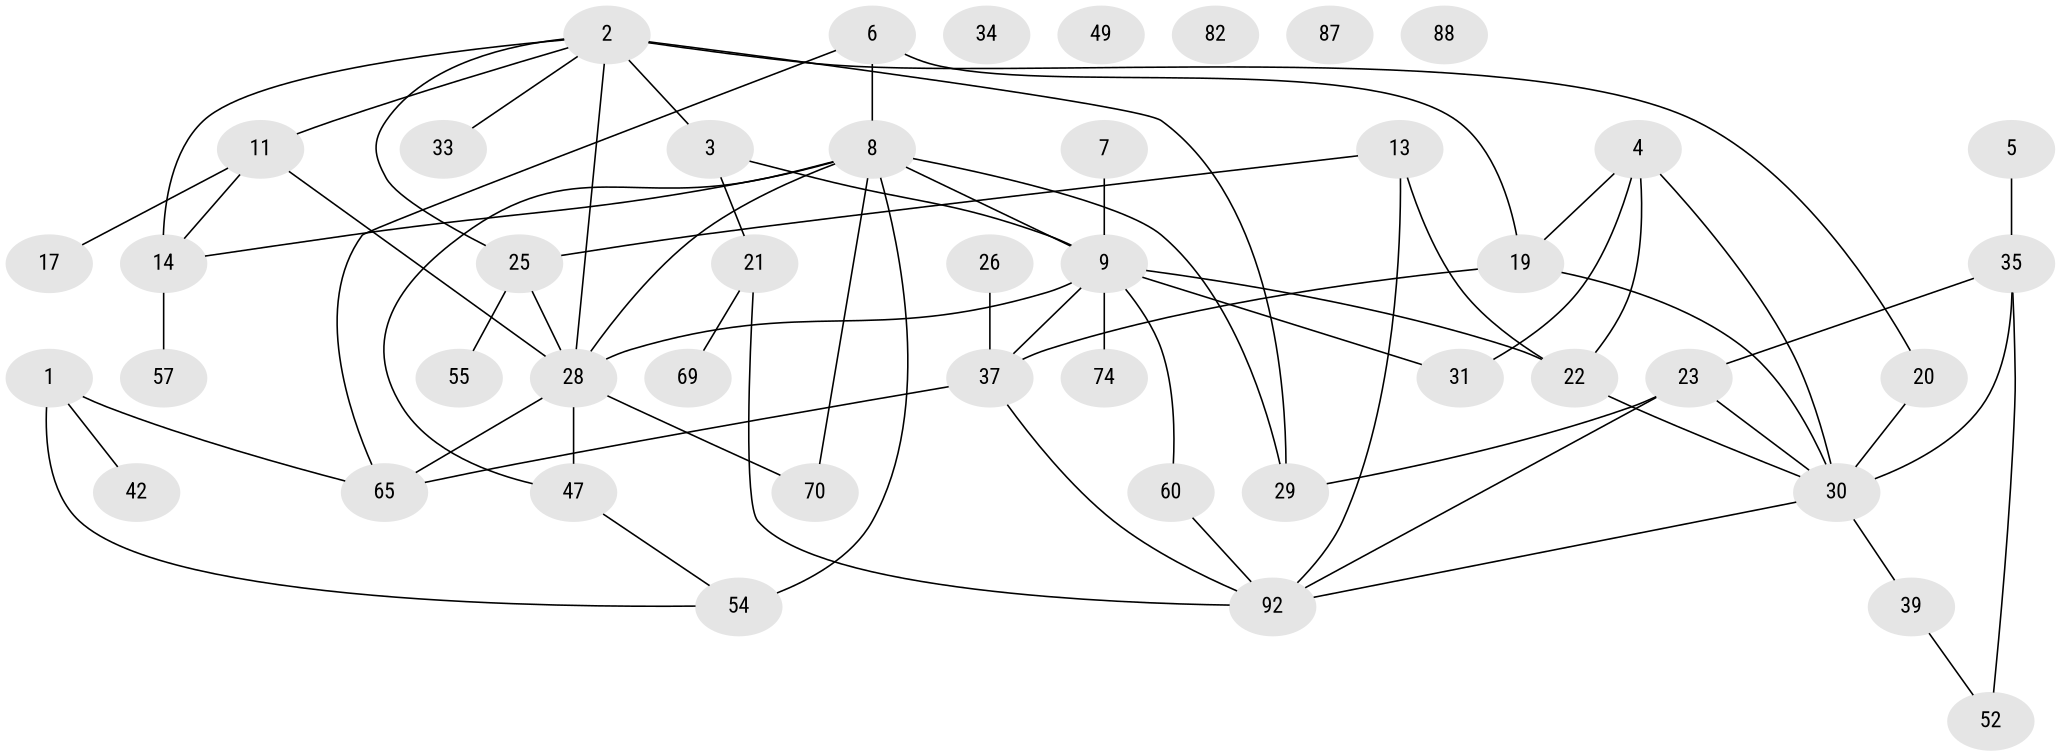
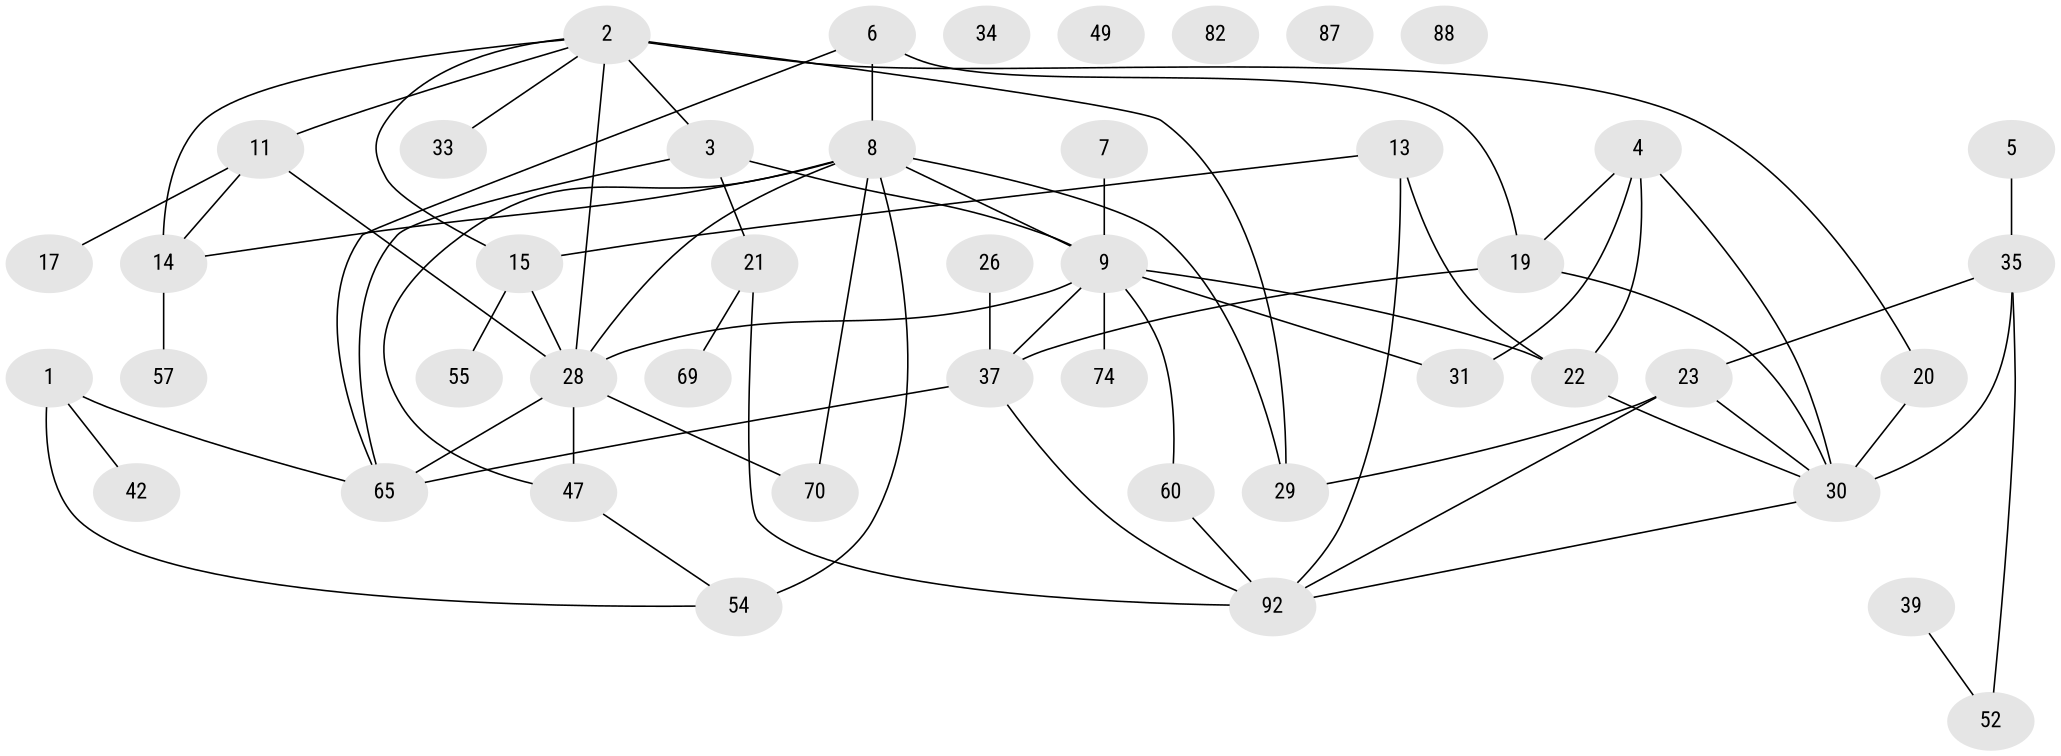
none -> (454, 212)
(520, 264) -> (520, 264)
(1874, 550) -> none
